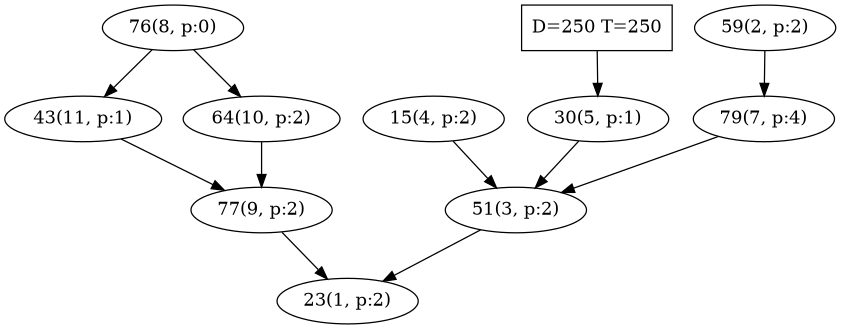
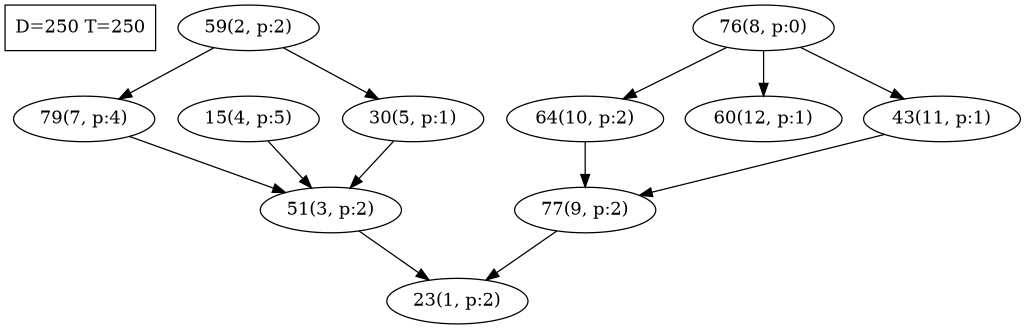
(597, 67) -> (325, 70)
(434, 119) -> (249, 119)
none -> (764, 119)
